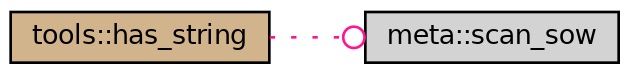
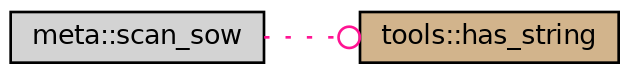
(306, 37) -> (301, 37)
